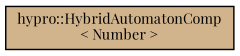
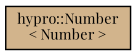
(120, 28) -> (68, 28)
